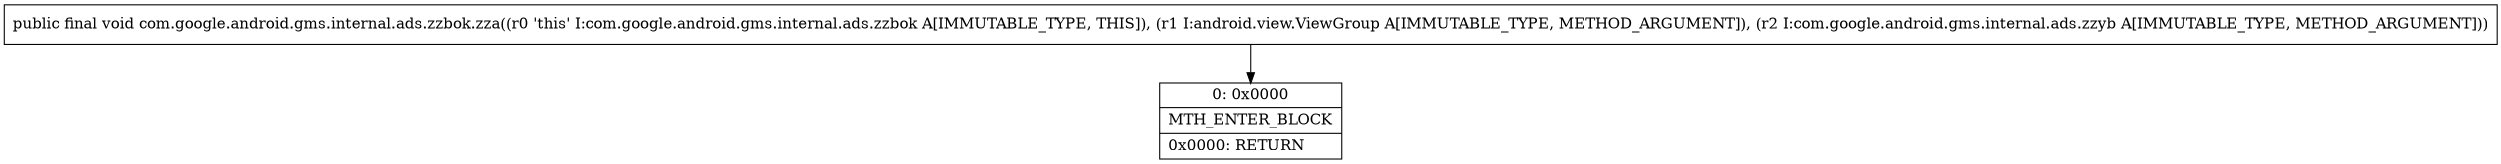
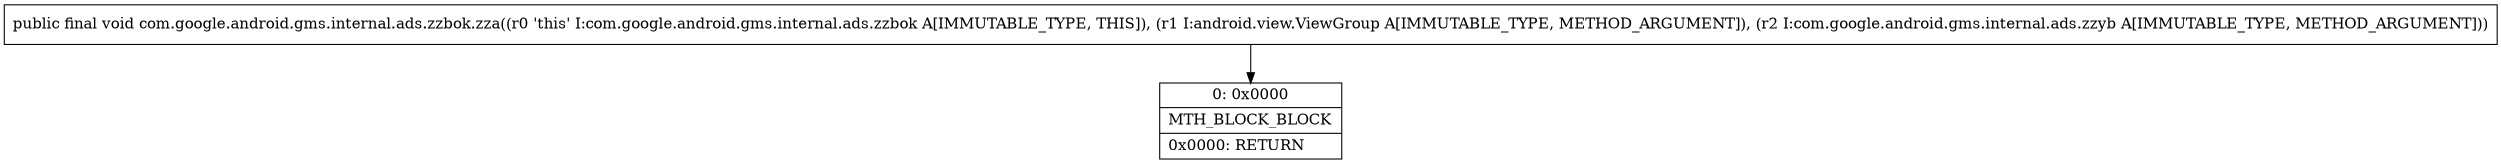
(1251, 120) -> (1250, 120)
